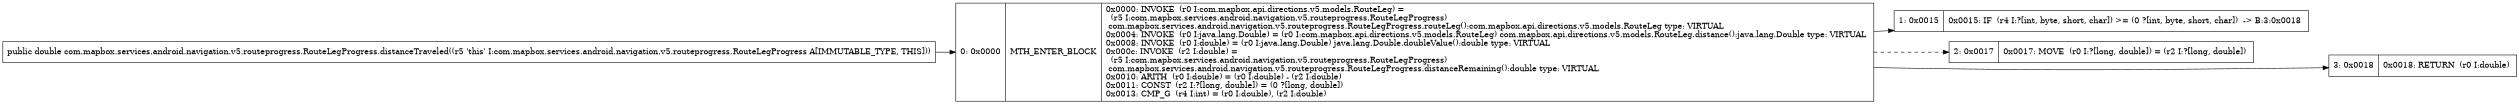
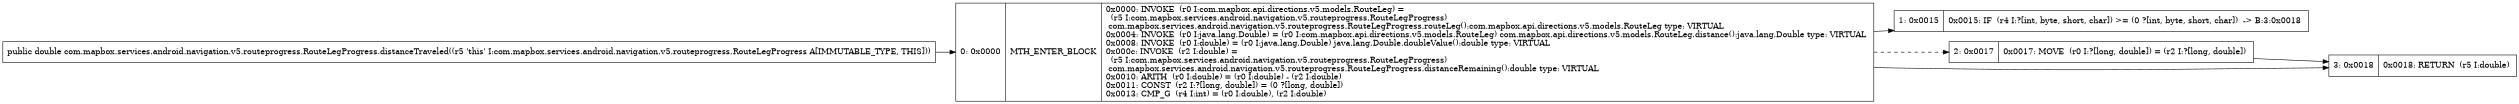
none -> (2288, 60)
(2448, 65) -> (2448, 65)
